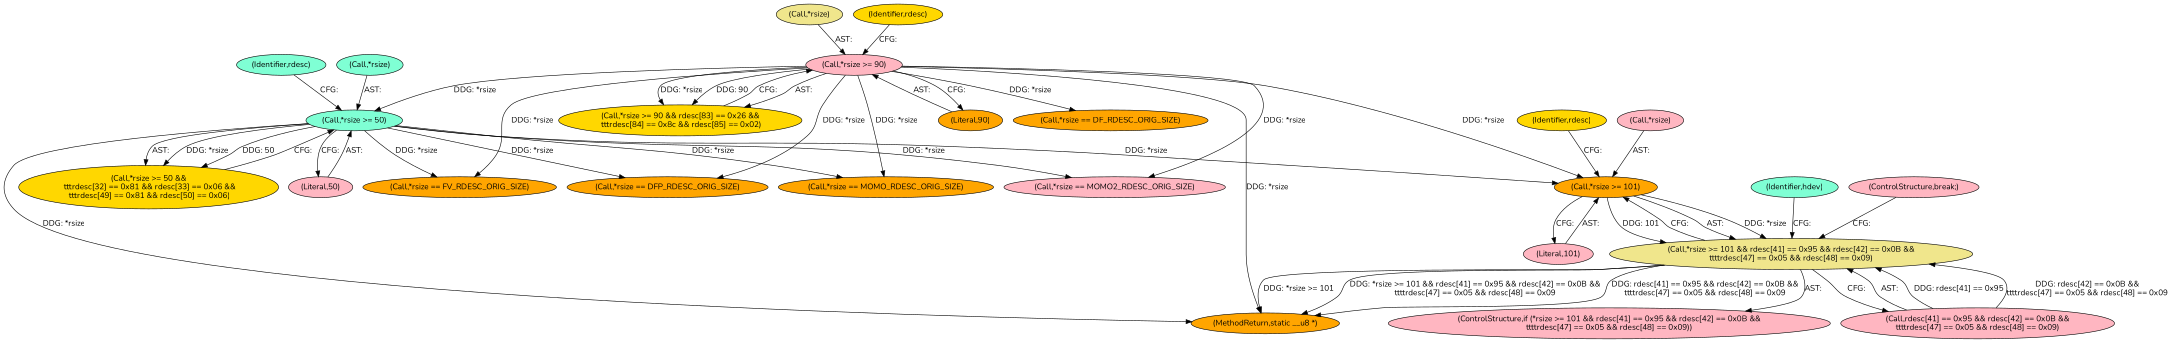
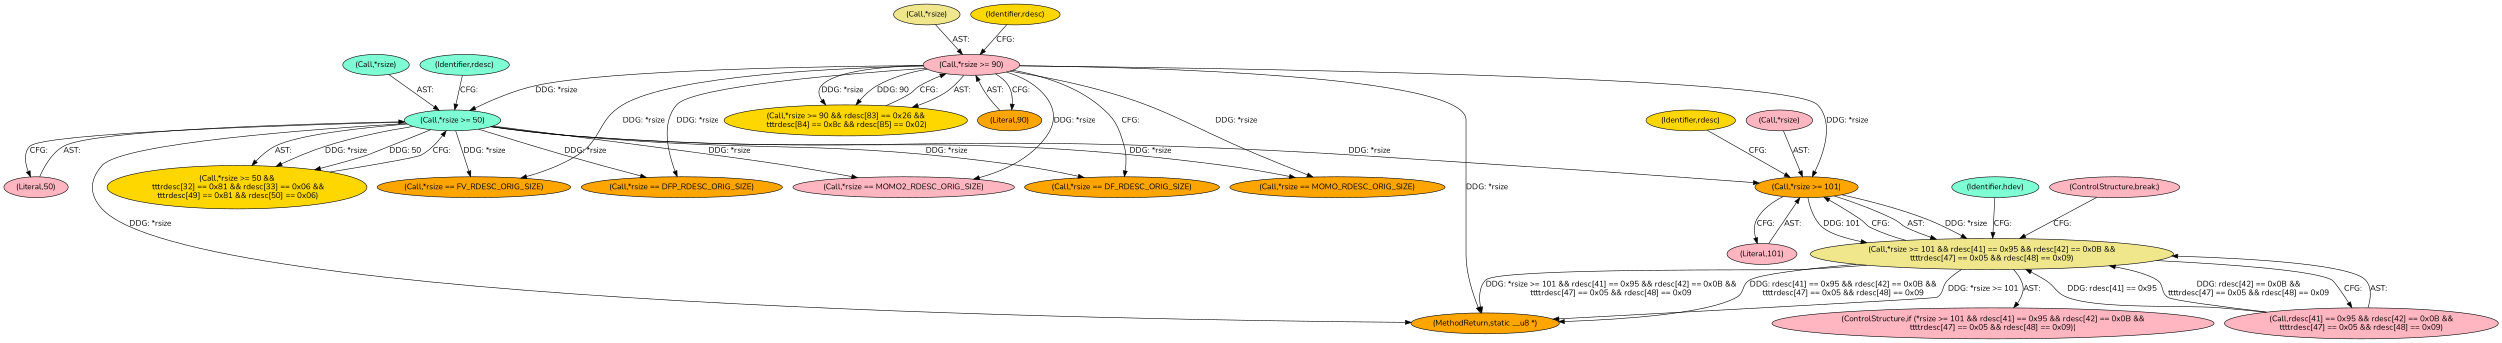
(1030, 90) -> (1132, 120)
none -> (830, 148)
